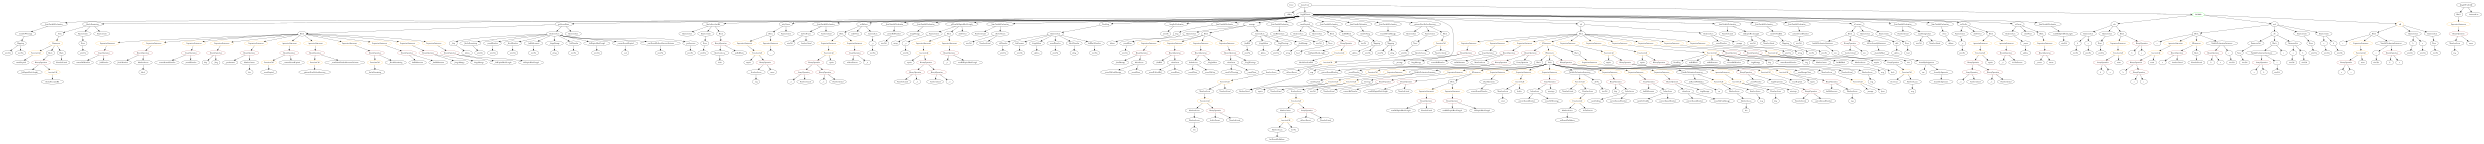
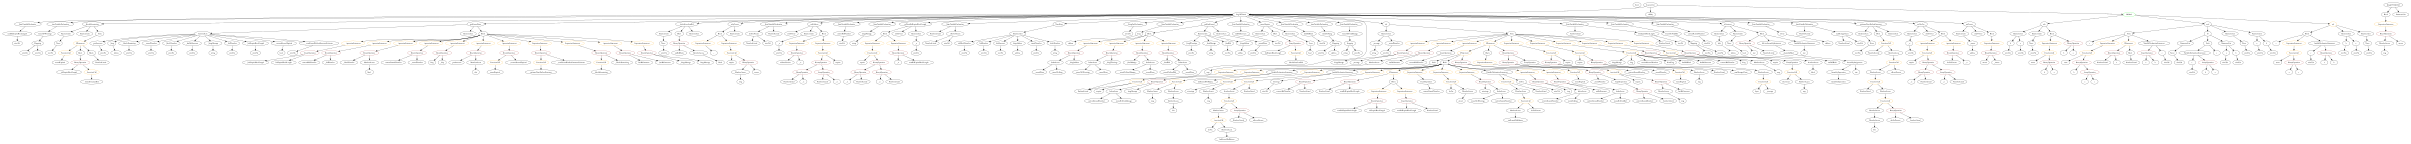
(1252, 24) -> (1210, 24)
(1908, 63) -> none
(1719, 91) -> none
